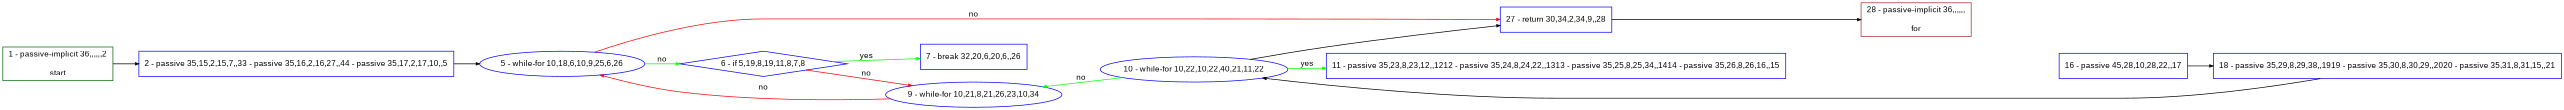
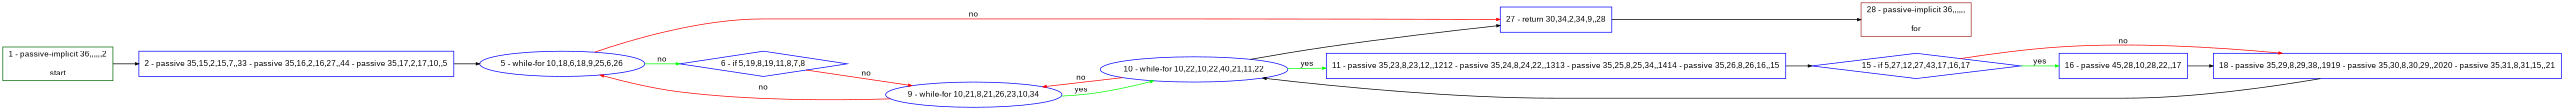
(974, 57) -> none
(562, 64) -> (562, 64)
none -> (1916, 66)
(1084, 82) -> (1084, 82)
none -> (1106, 91)
